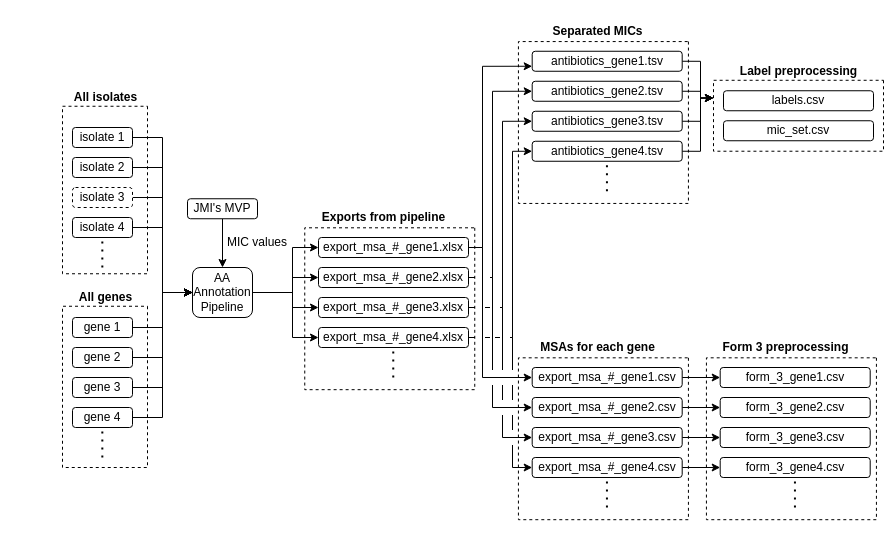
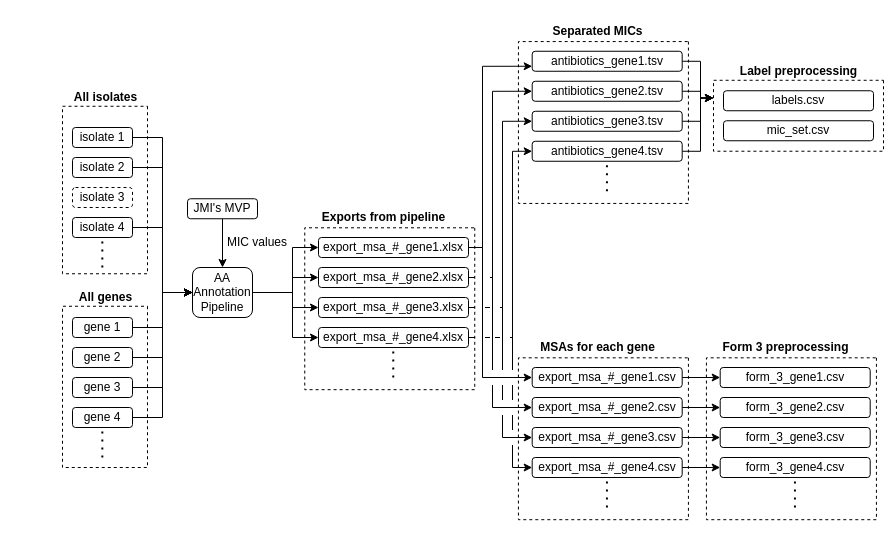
(147, 198) -> none
